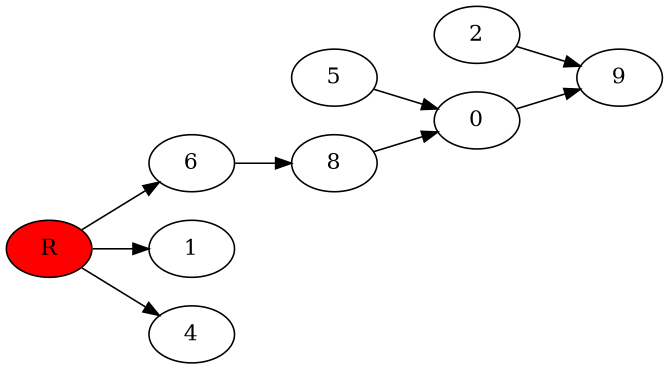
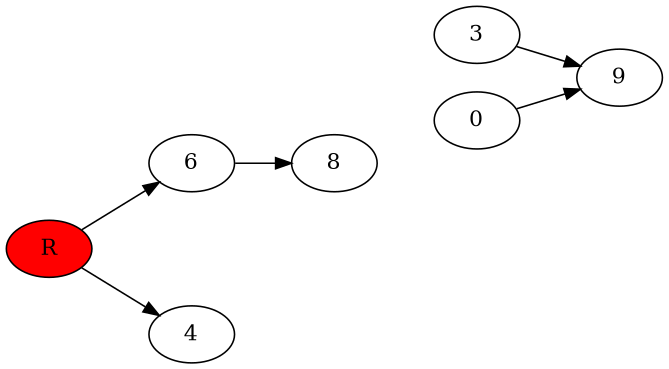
(477, 35) -> (477, 35)
(334, 78) -> none
(398, 144) -> none
(192, 249) -> none
